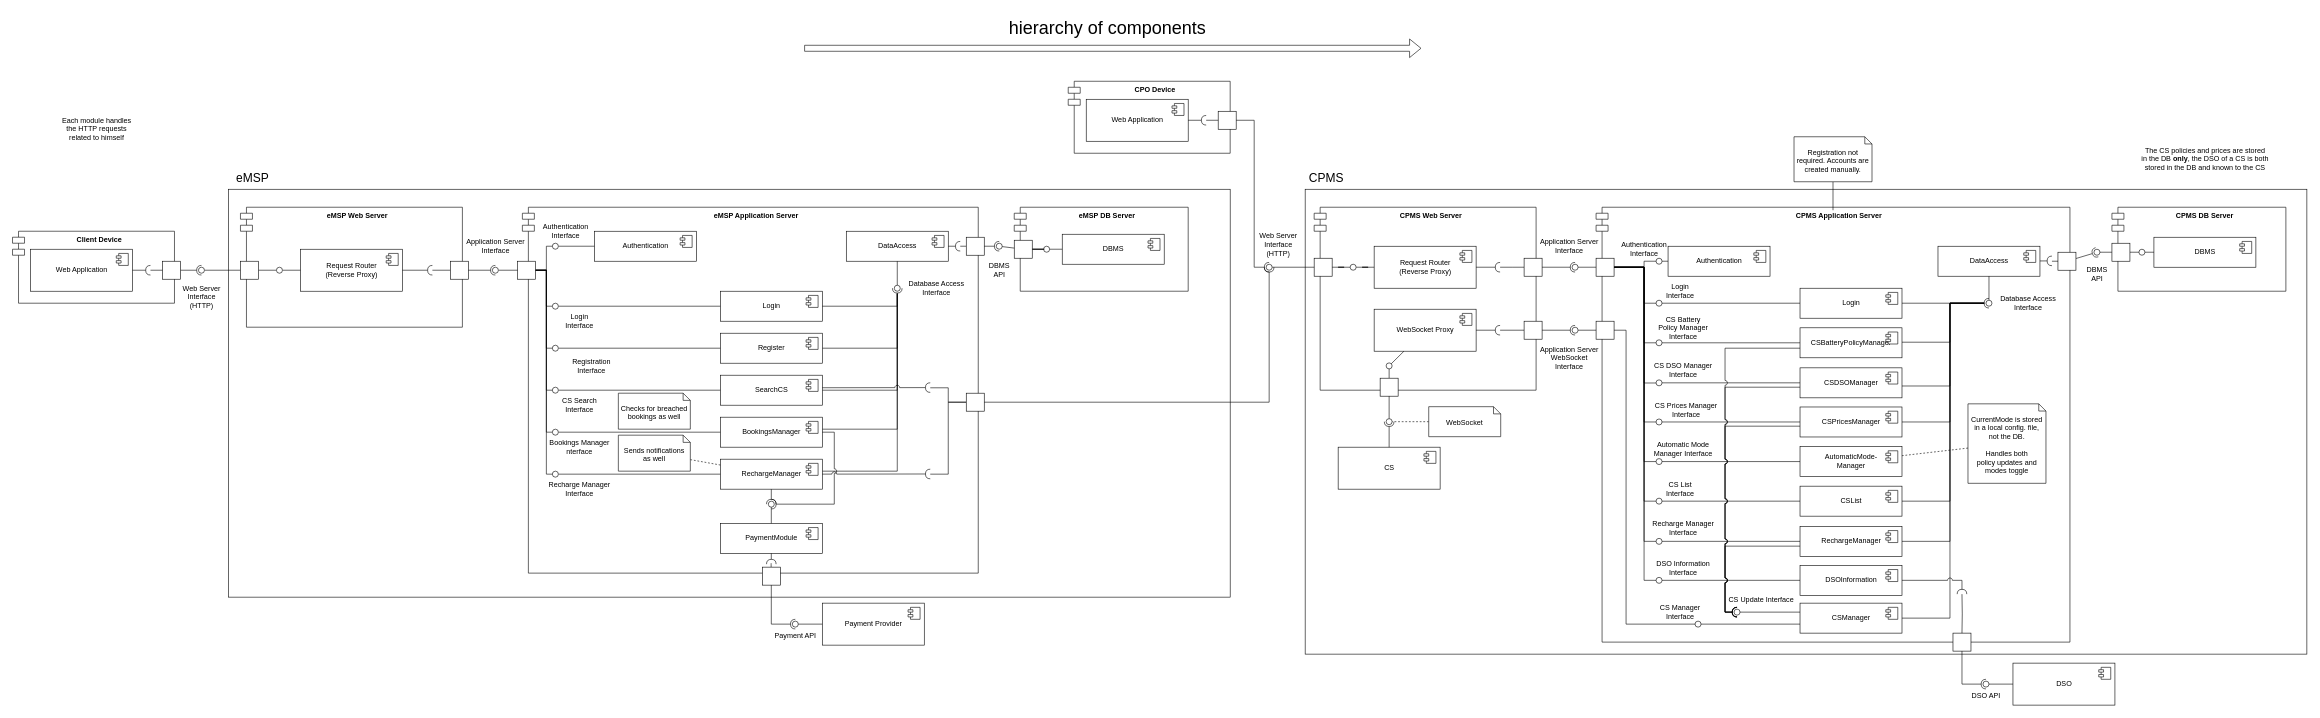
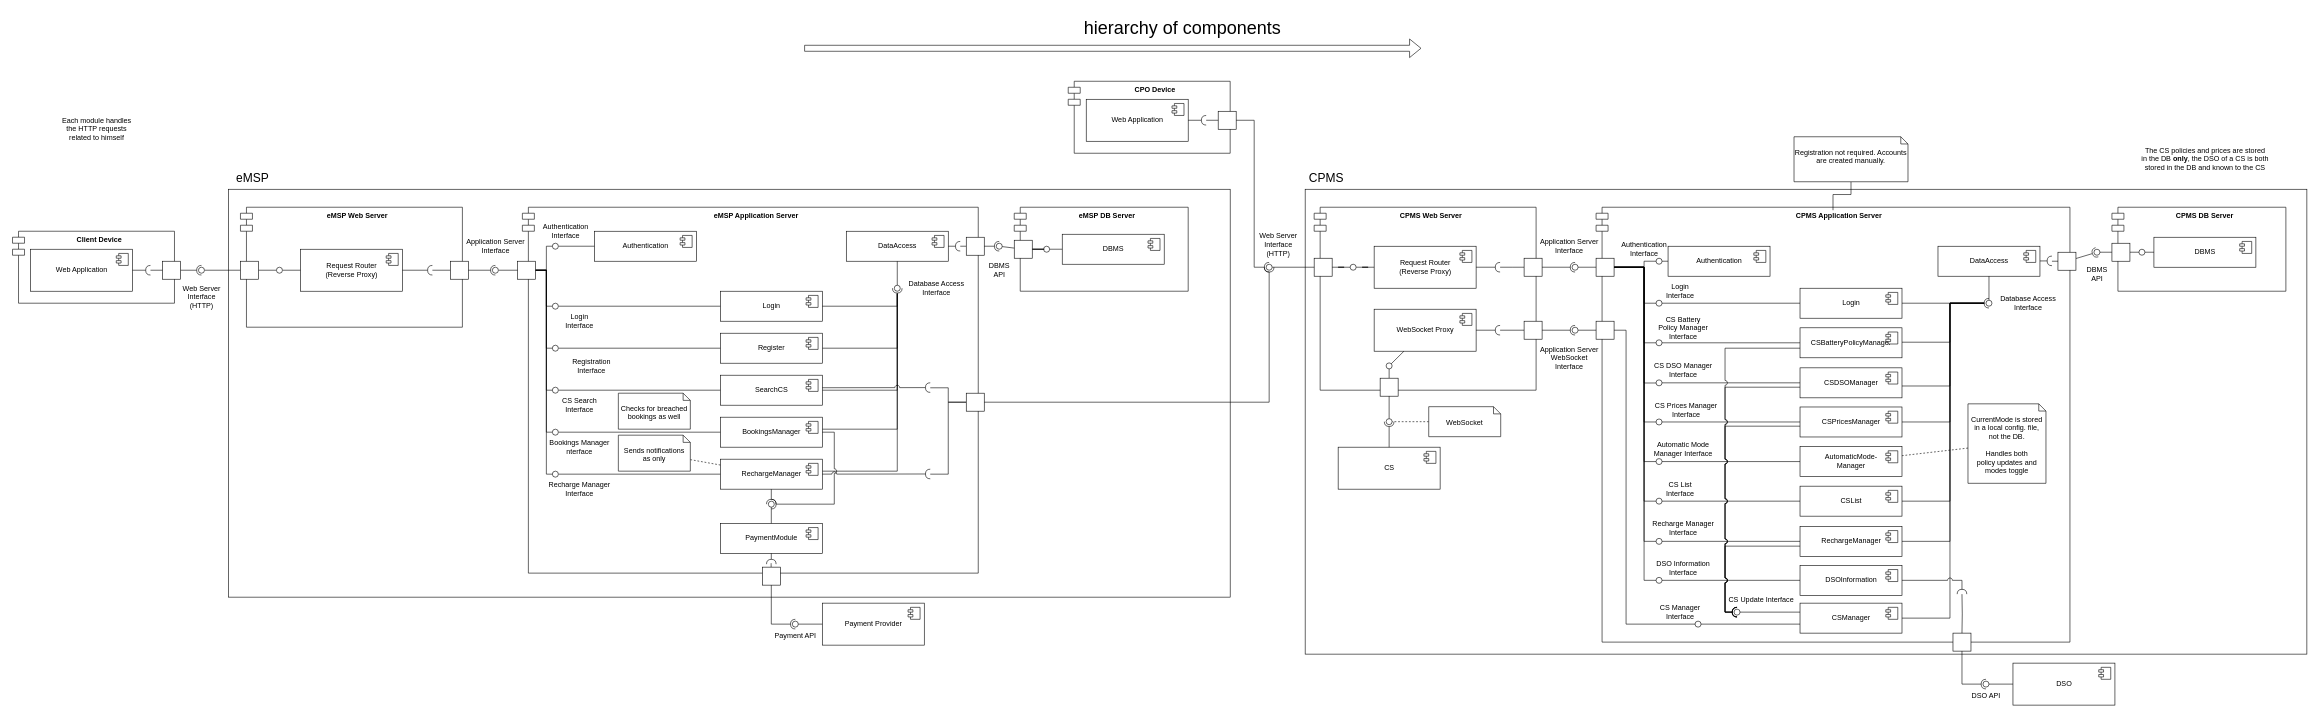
(1107, 27) -> (1182, 27)
(1833, 159) -> (1851, 159)
(654, 455) -> (654, 455)
